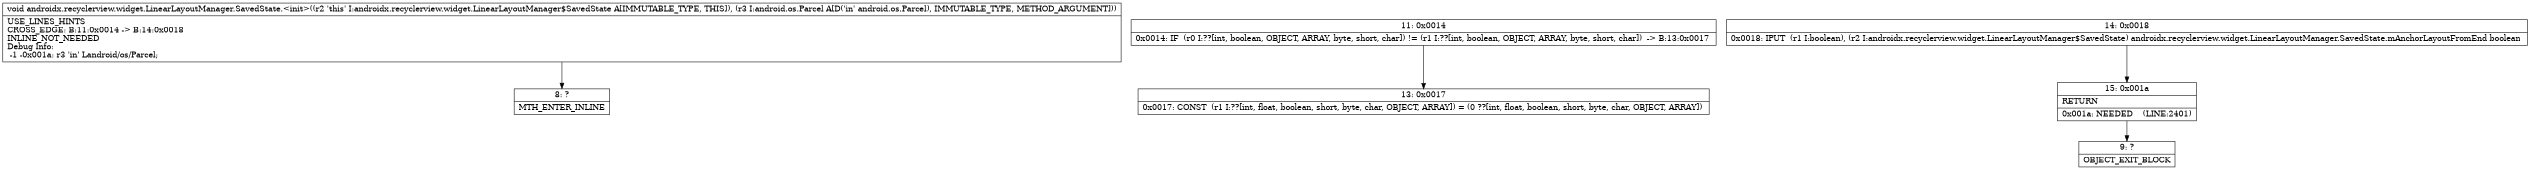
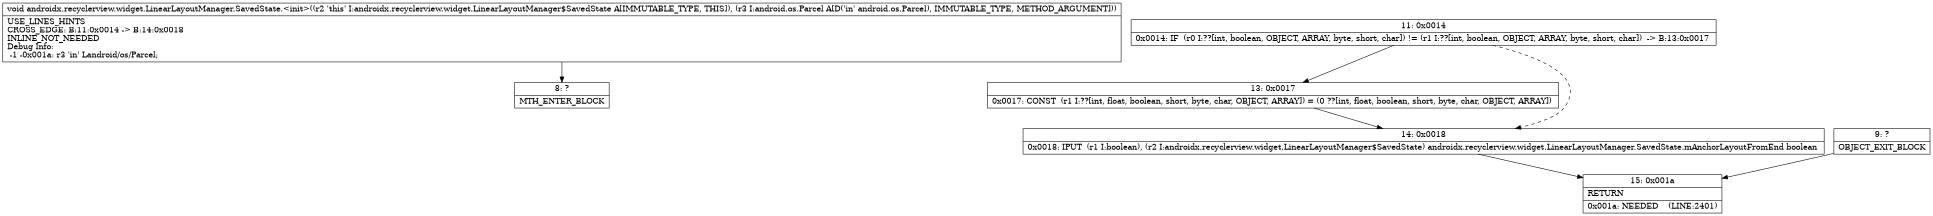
none -> (1565, 78)
(562, 108) -> (562, 101)
none -> (1346, 118)
(2127, 128) -> (1781, 165)
